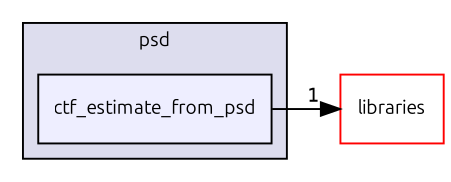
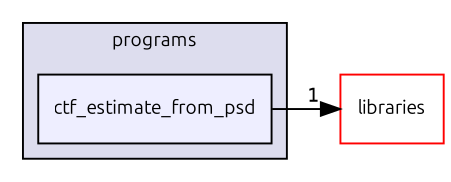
(155, 41) -> (155, 41)
